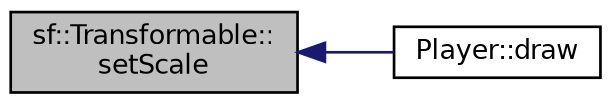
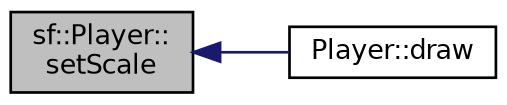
(154, 52) -> (102, 52)
